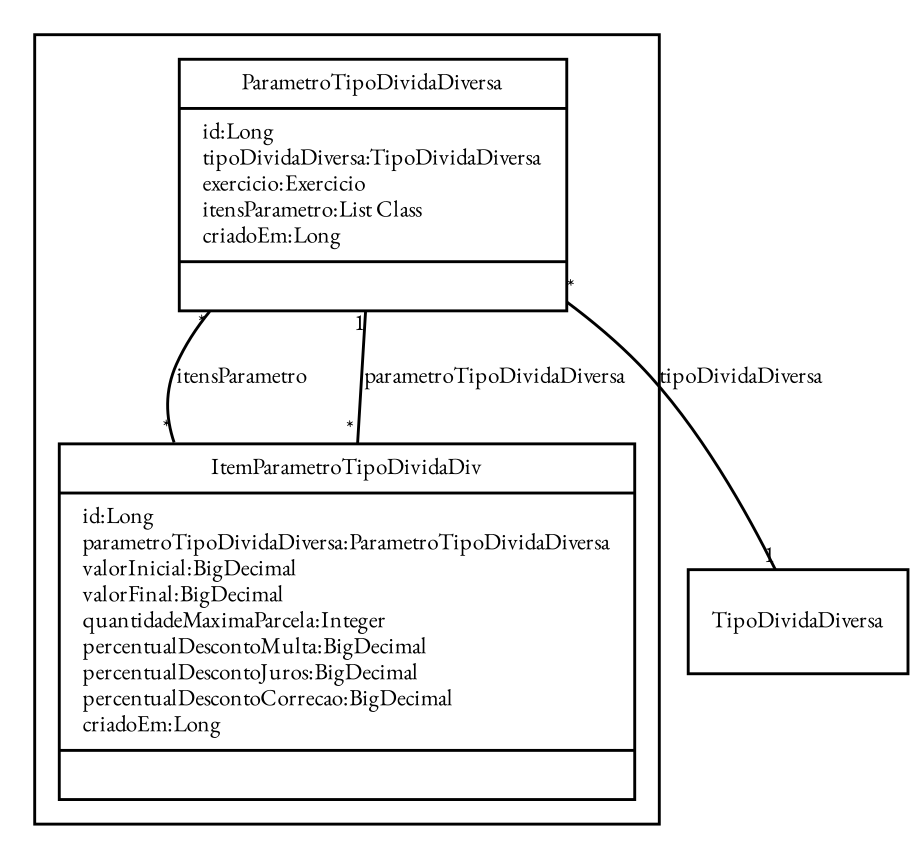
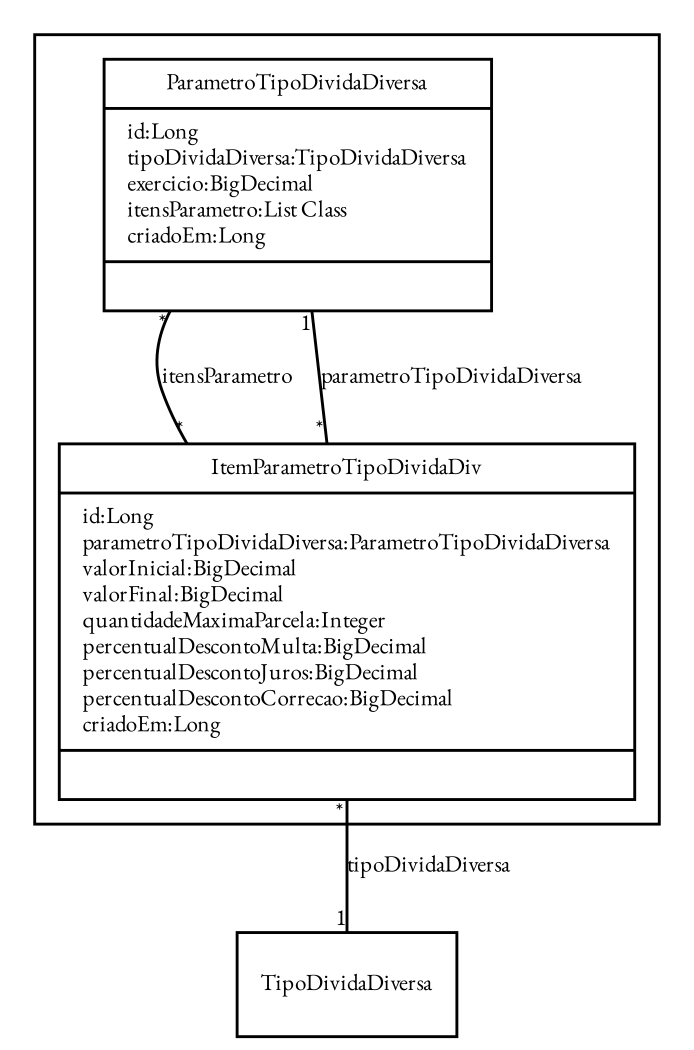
(285, 184) -> (221, 184)
(688, 423) -> (347, 866)
